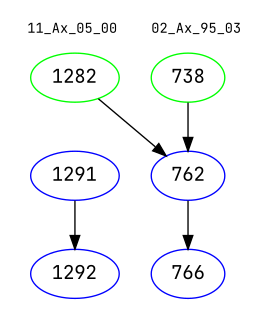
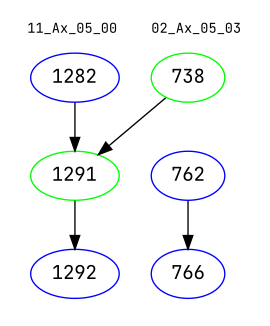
(197, 29) -> (197, 29)
(75, 78) -> (75, 78)
(121, 118) -> (75, 120)
(188, 120) -> (149, 112)
(75, 176) -> (75, 176)
